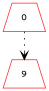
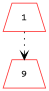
(24, 17) -> (24, 17)
